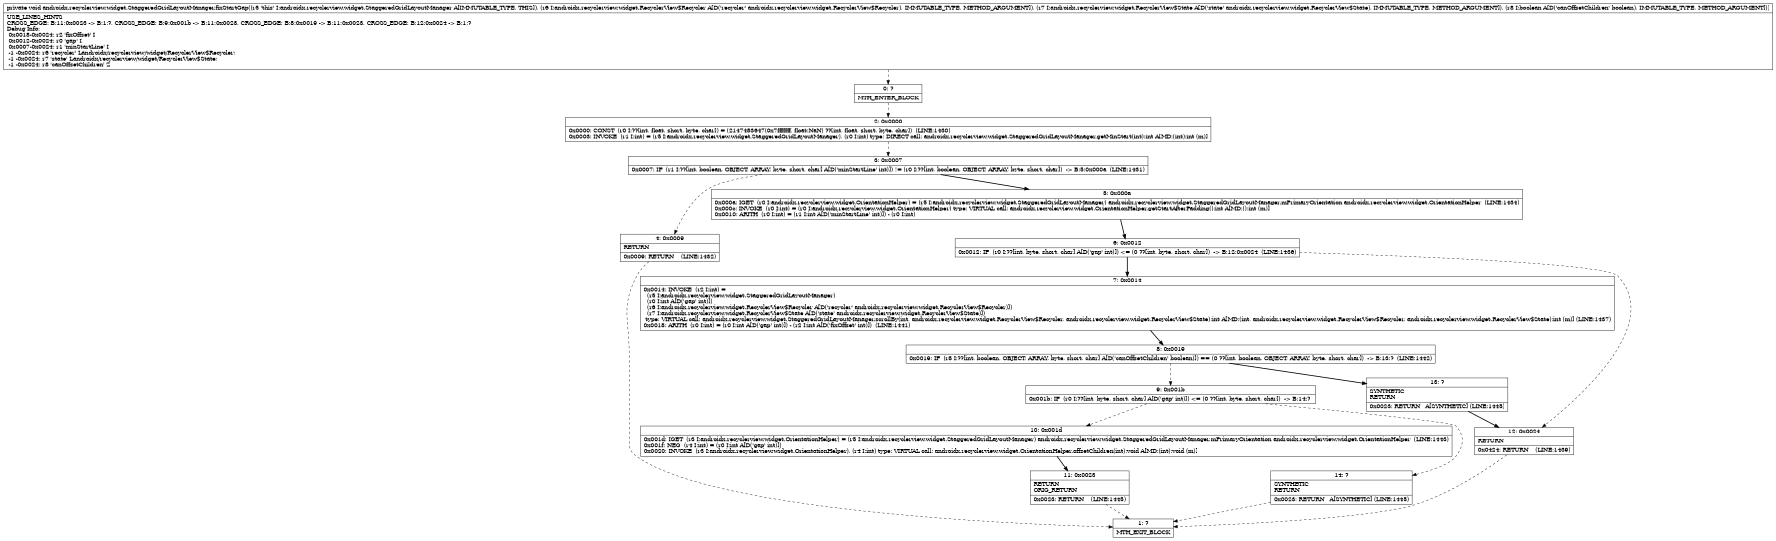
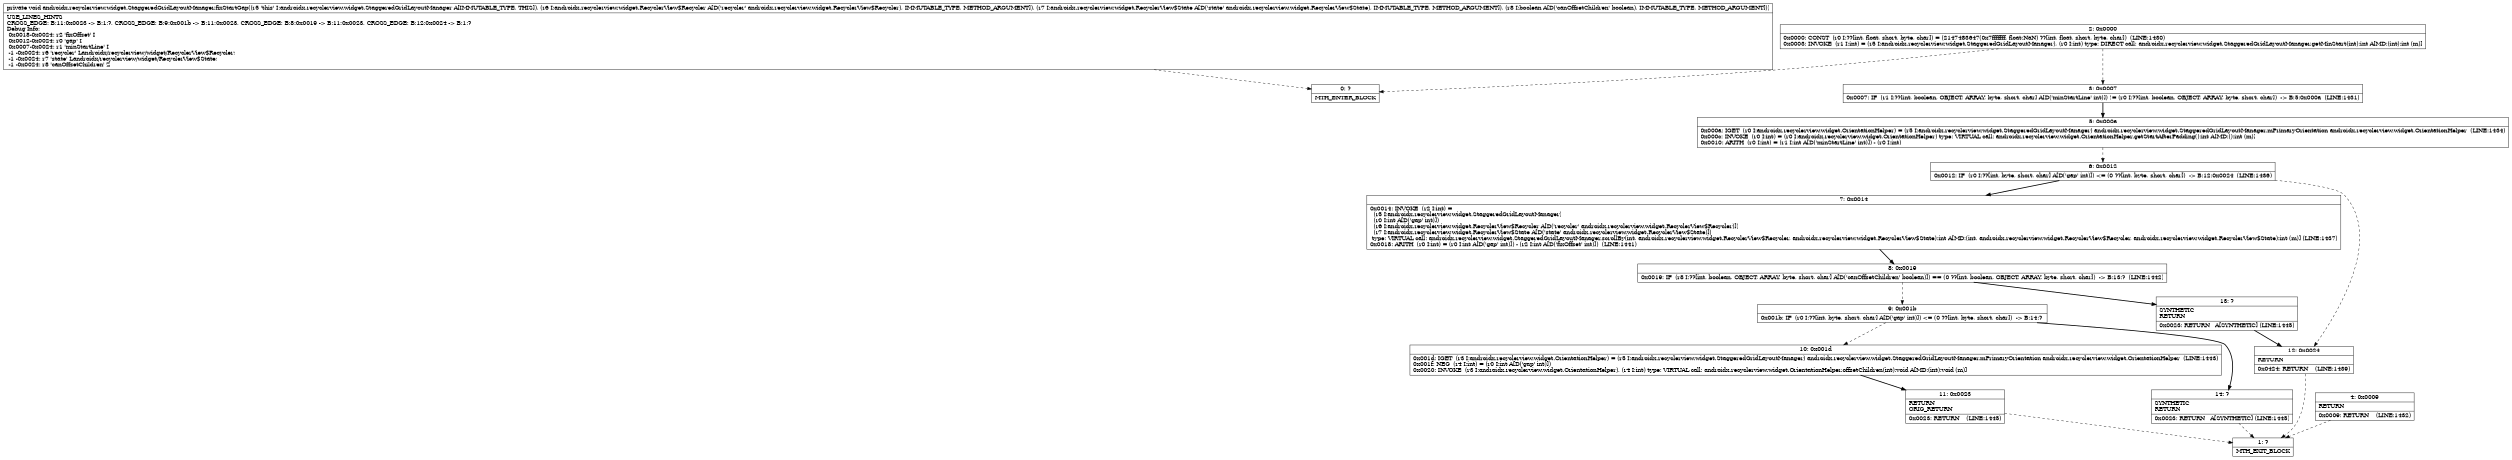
(888, 108) -> (1691, 76)
(709, 188) -> none
(1122, 227) -> (2103, 153)
(1400, 417) -> (2153, 333)
